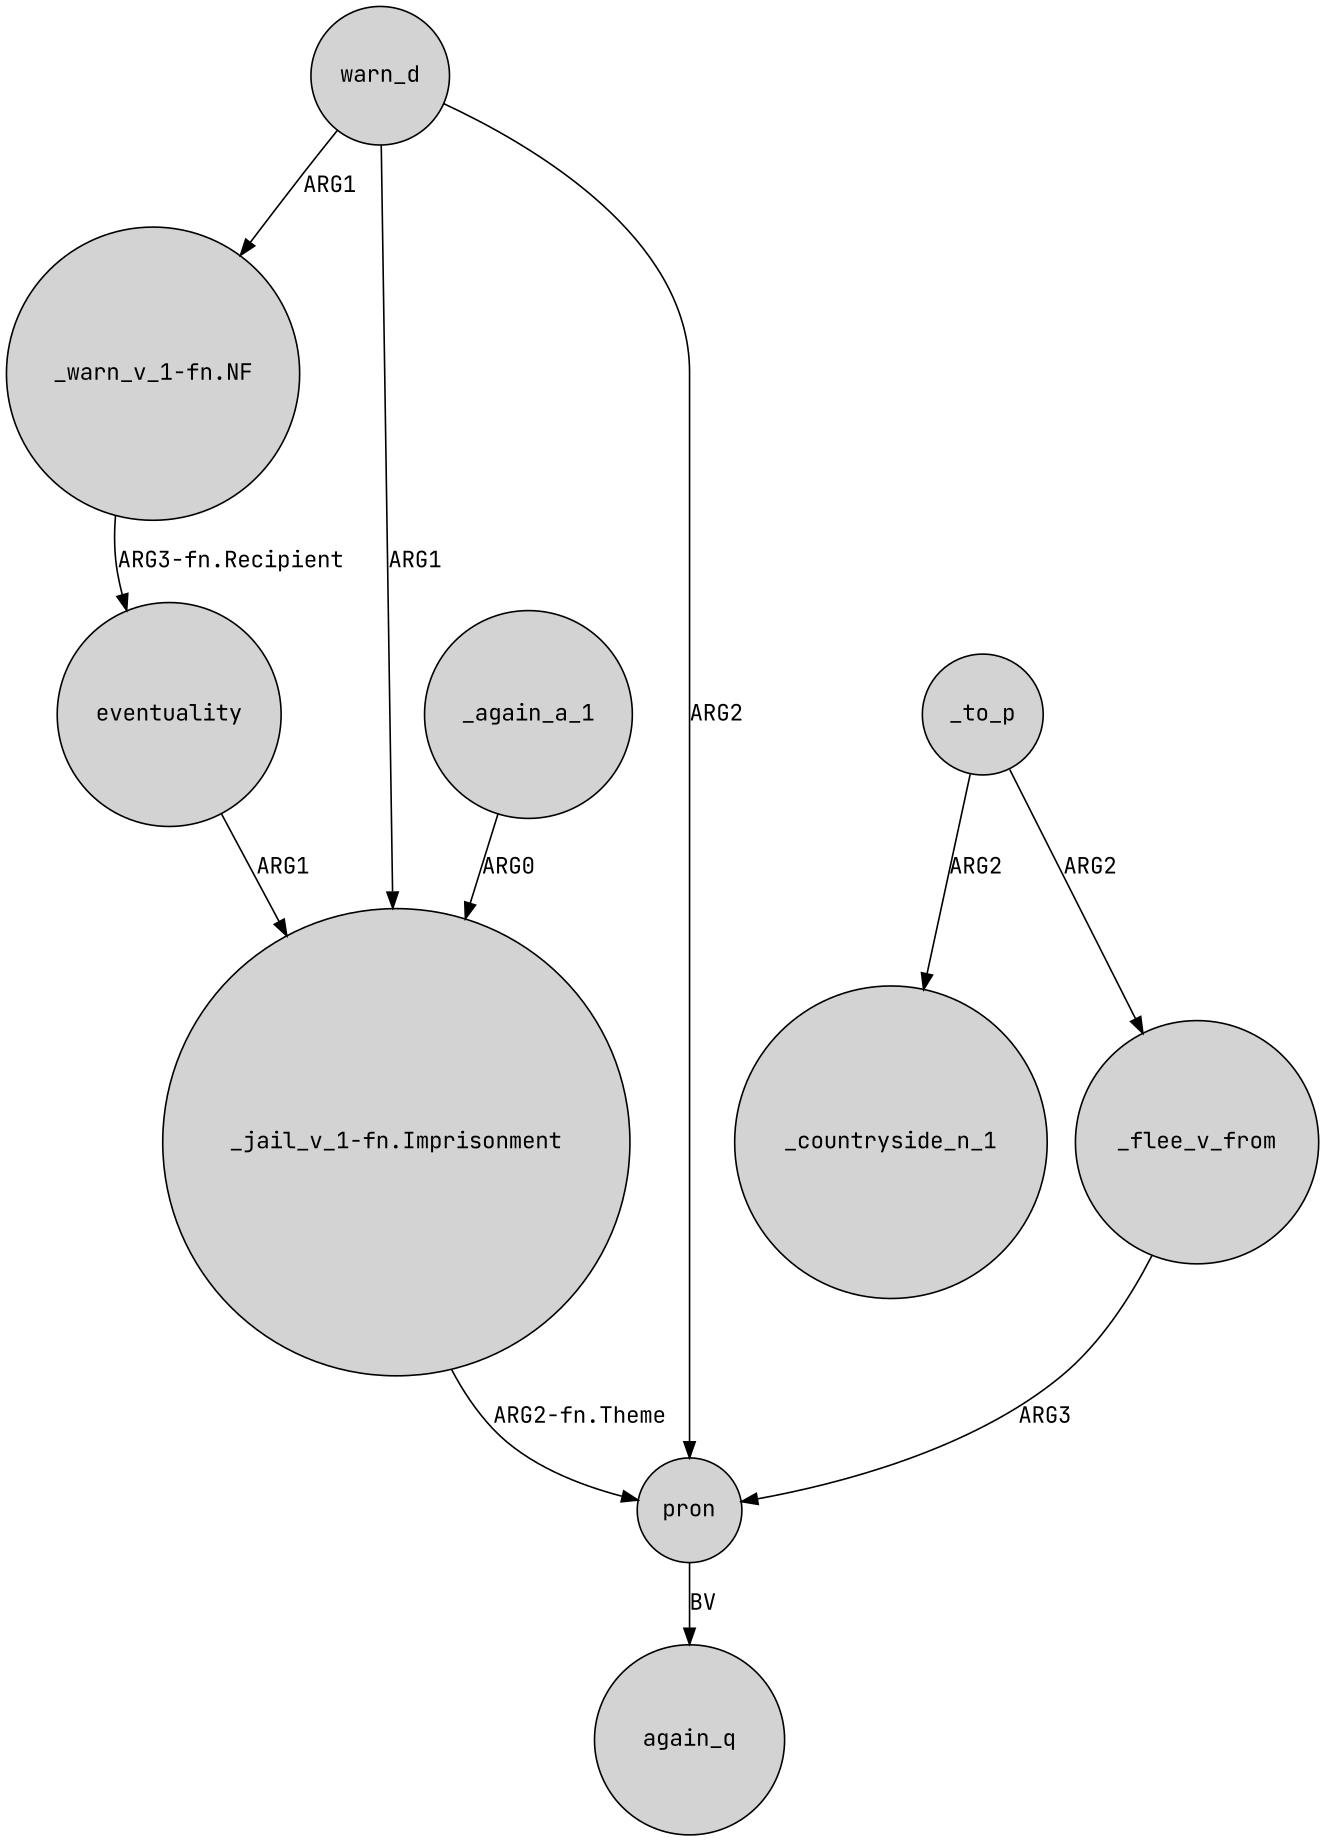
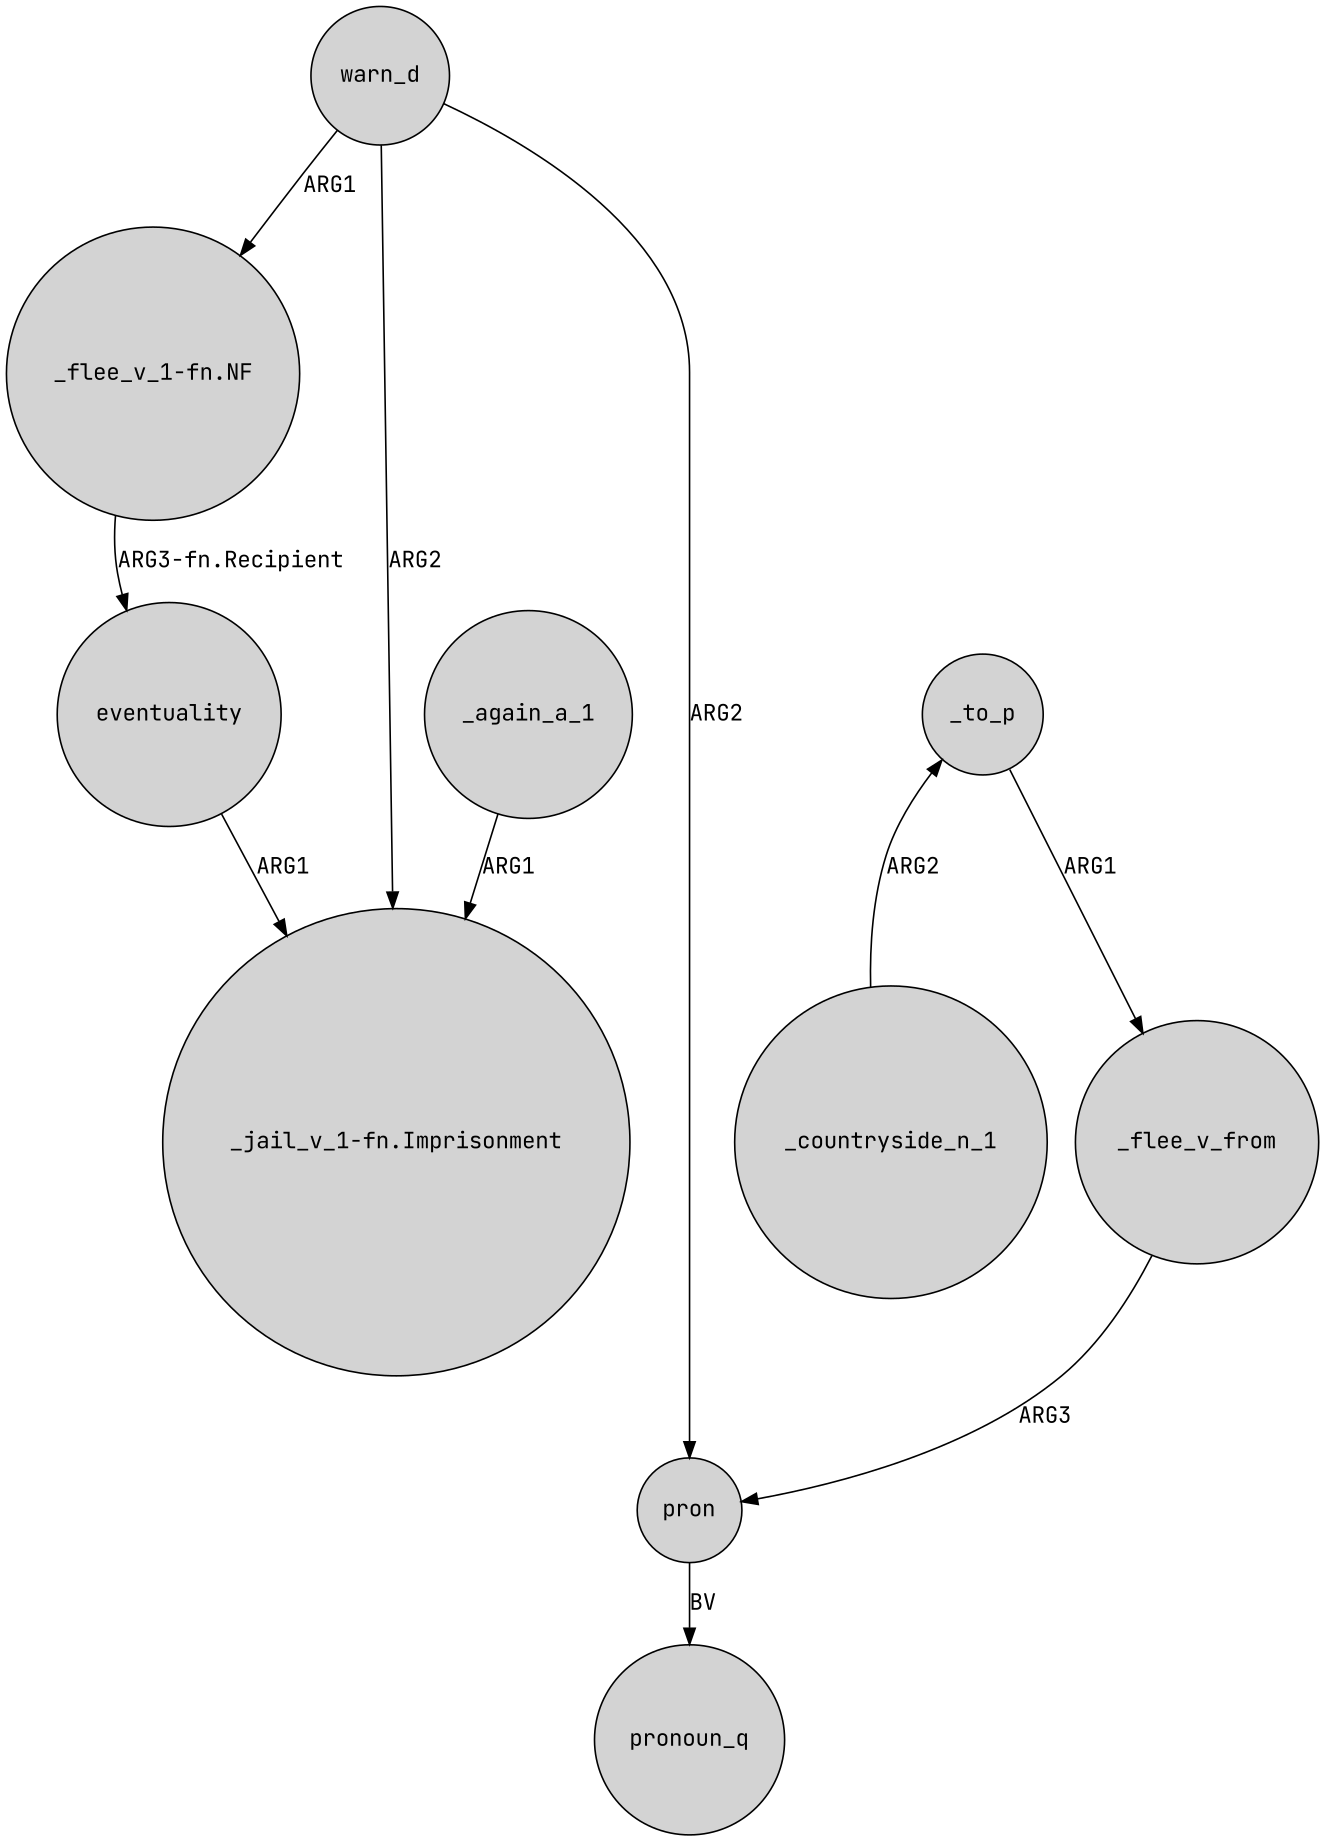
(153, 374) -> (153, 374)
(416, 561) -> (416, 561)
(509, 868) -> (509, 868)
(1091, 868) -> (1091, 868)
(949, 874) -> (881, 874)
(521, 1453) -> none
(690, 1740) -> (690, 1740)
